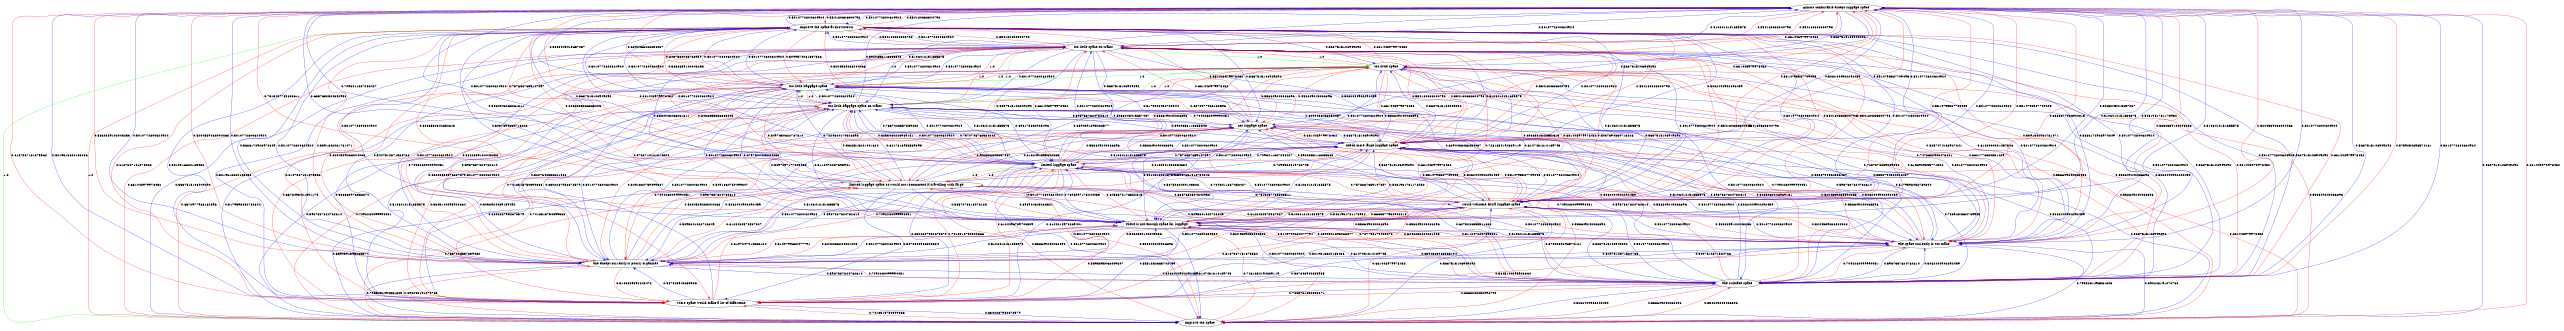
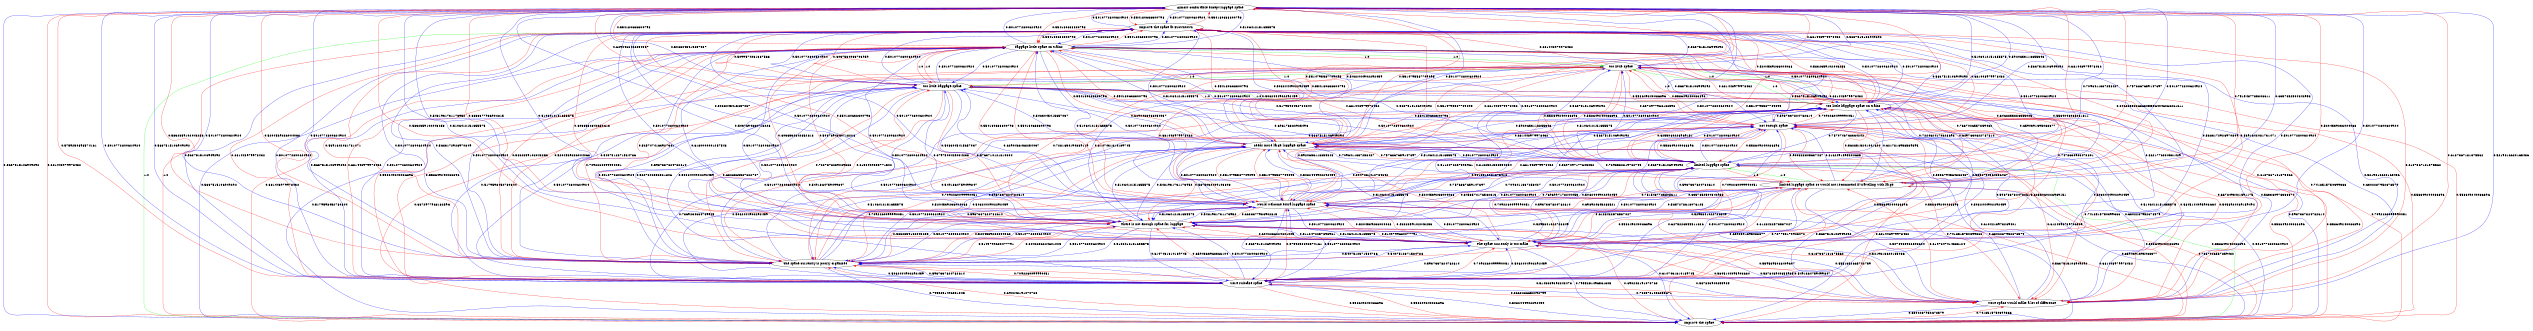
(1093, 47) -> (1039, 47)
(1506, 102) -> (978, 226)
(1252, 126) -> (1774, 126)
(177, 145) -> none
none -> (1056, 177)
(1018, 238) -> (2235, 269)
(626, 264) -> (815, 264)
(1261, 274) -> (1812, 274)
(1737, 283) -> (1246, 283)
(1803, 320) -> (1615, 271)
